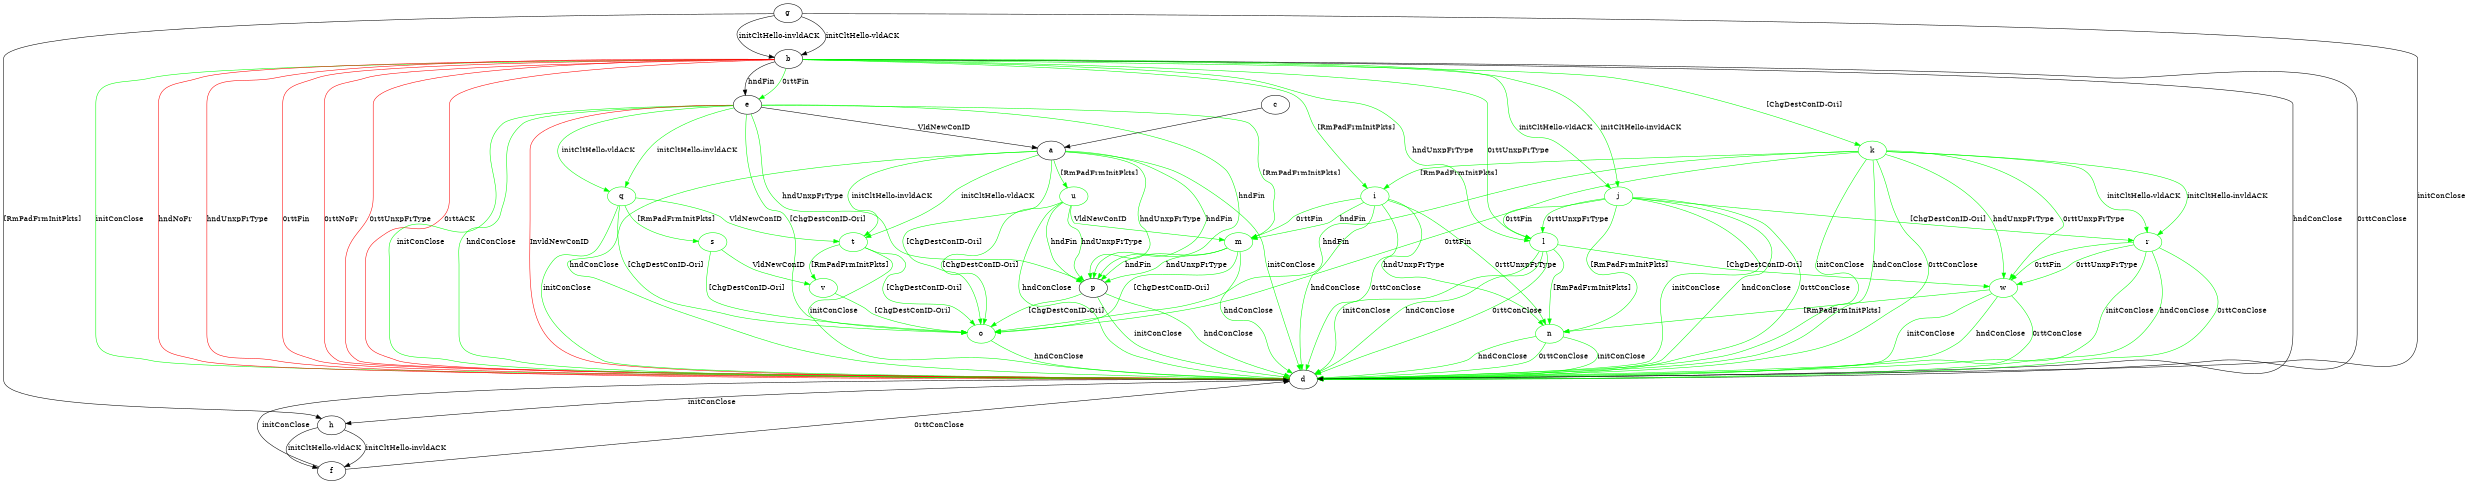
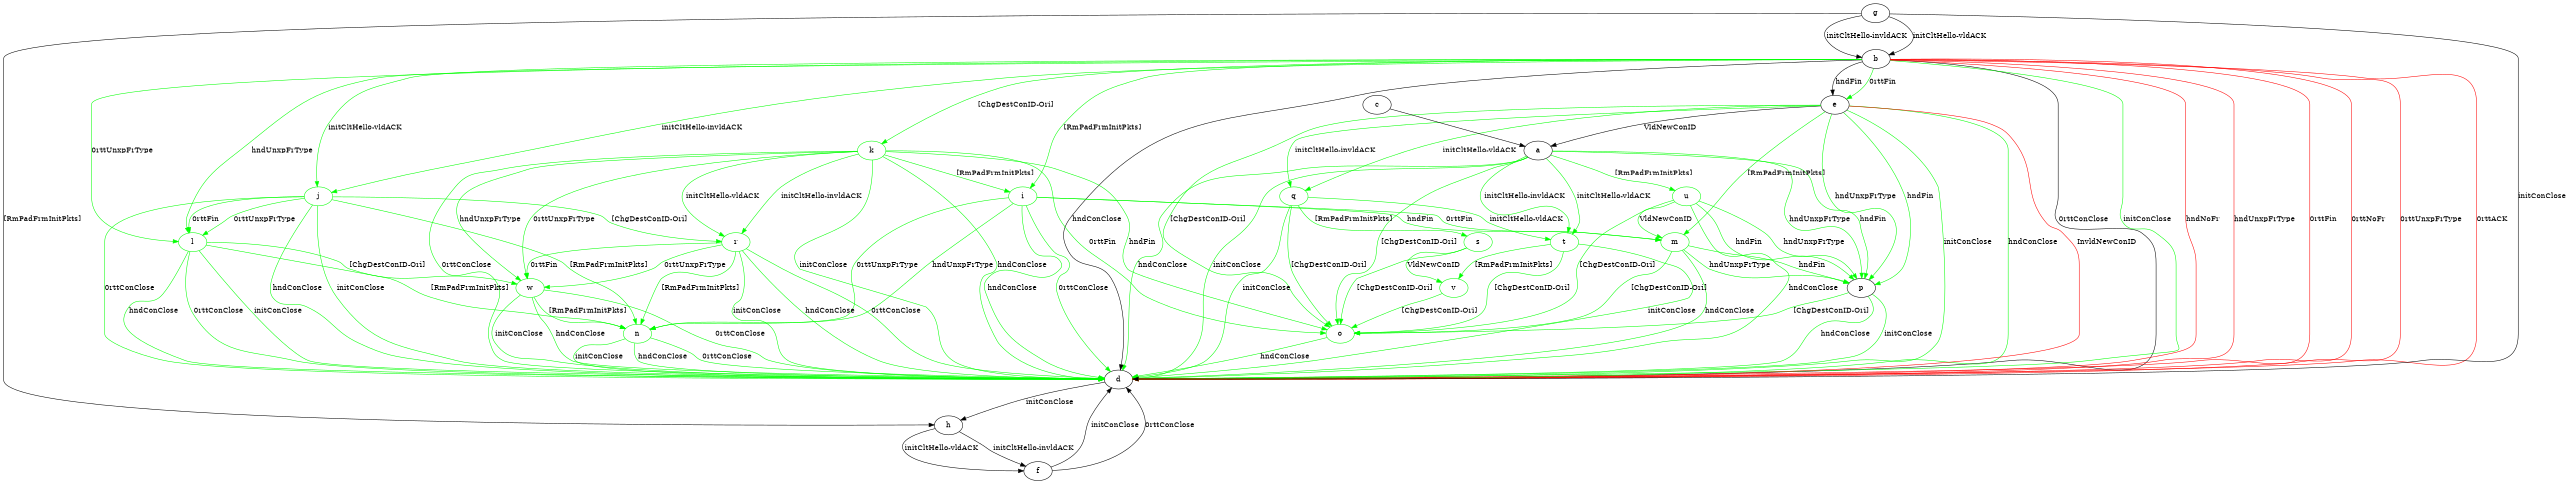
(757, 219) -> (1528, 219)
none -> (682, 272)
